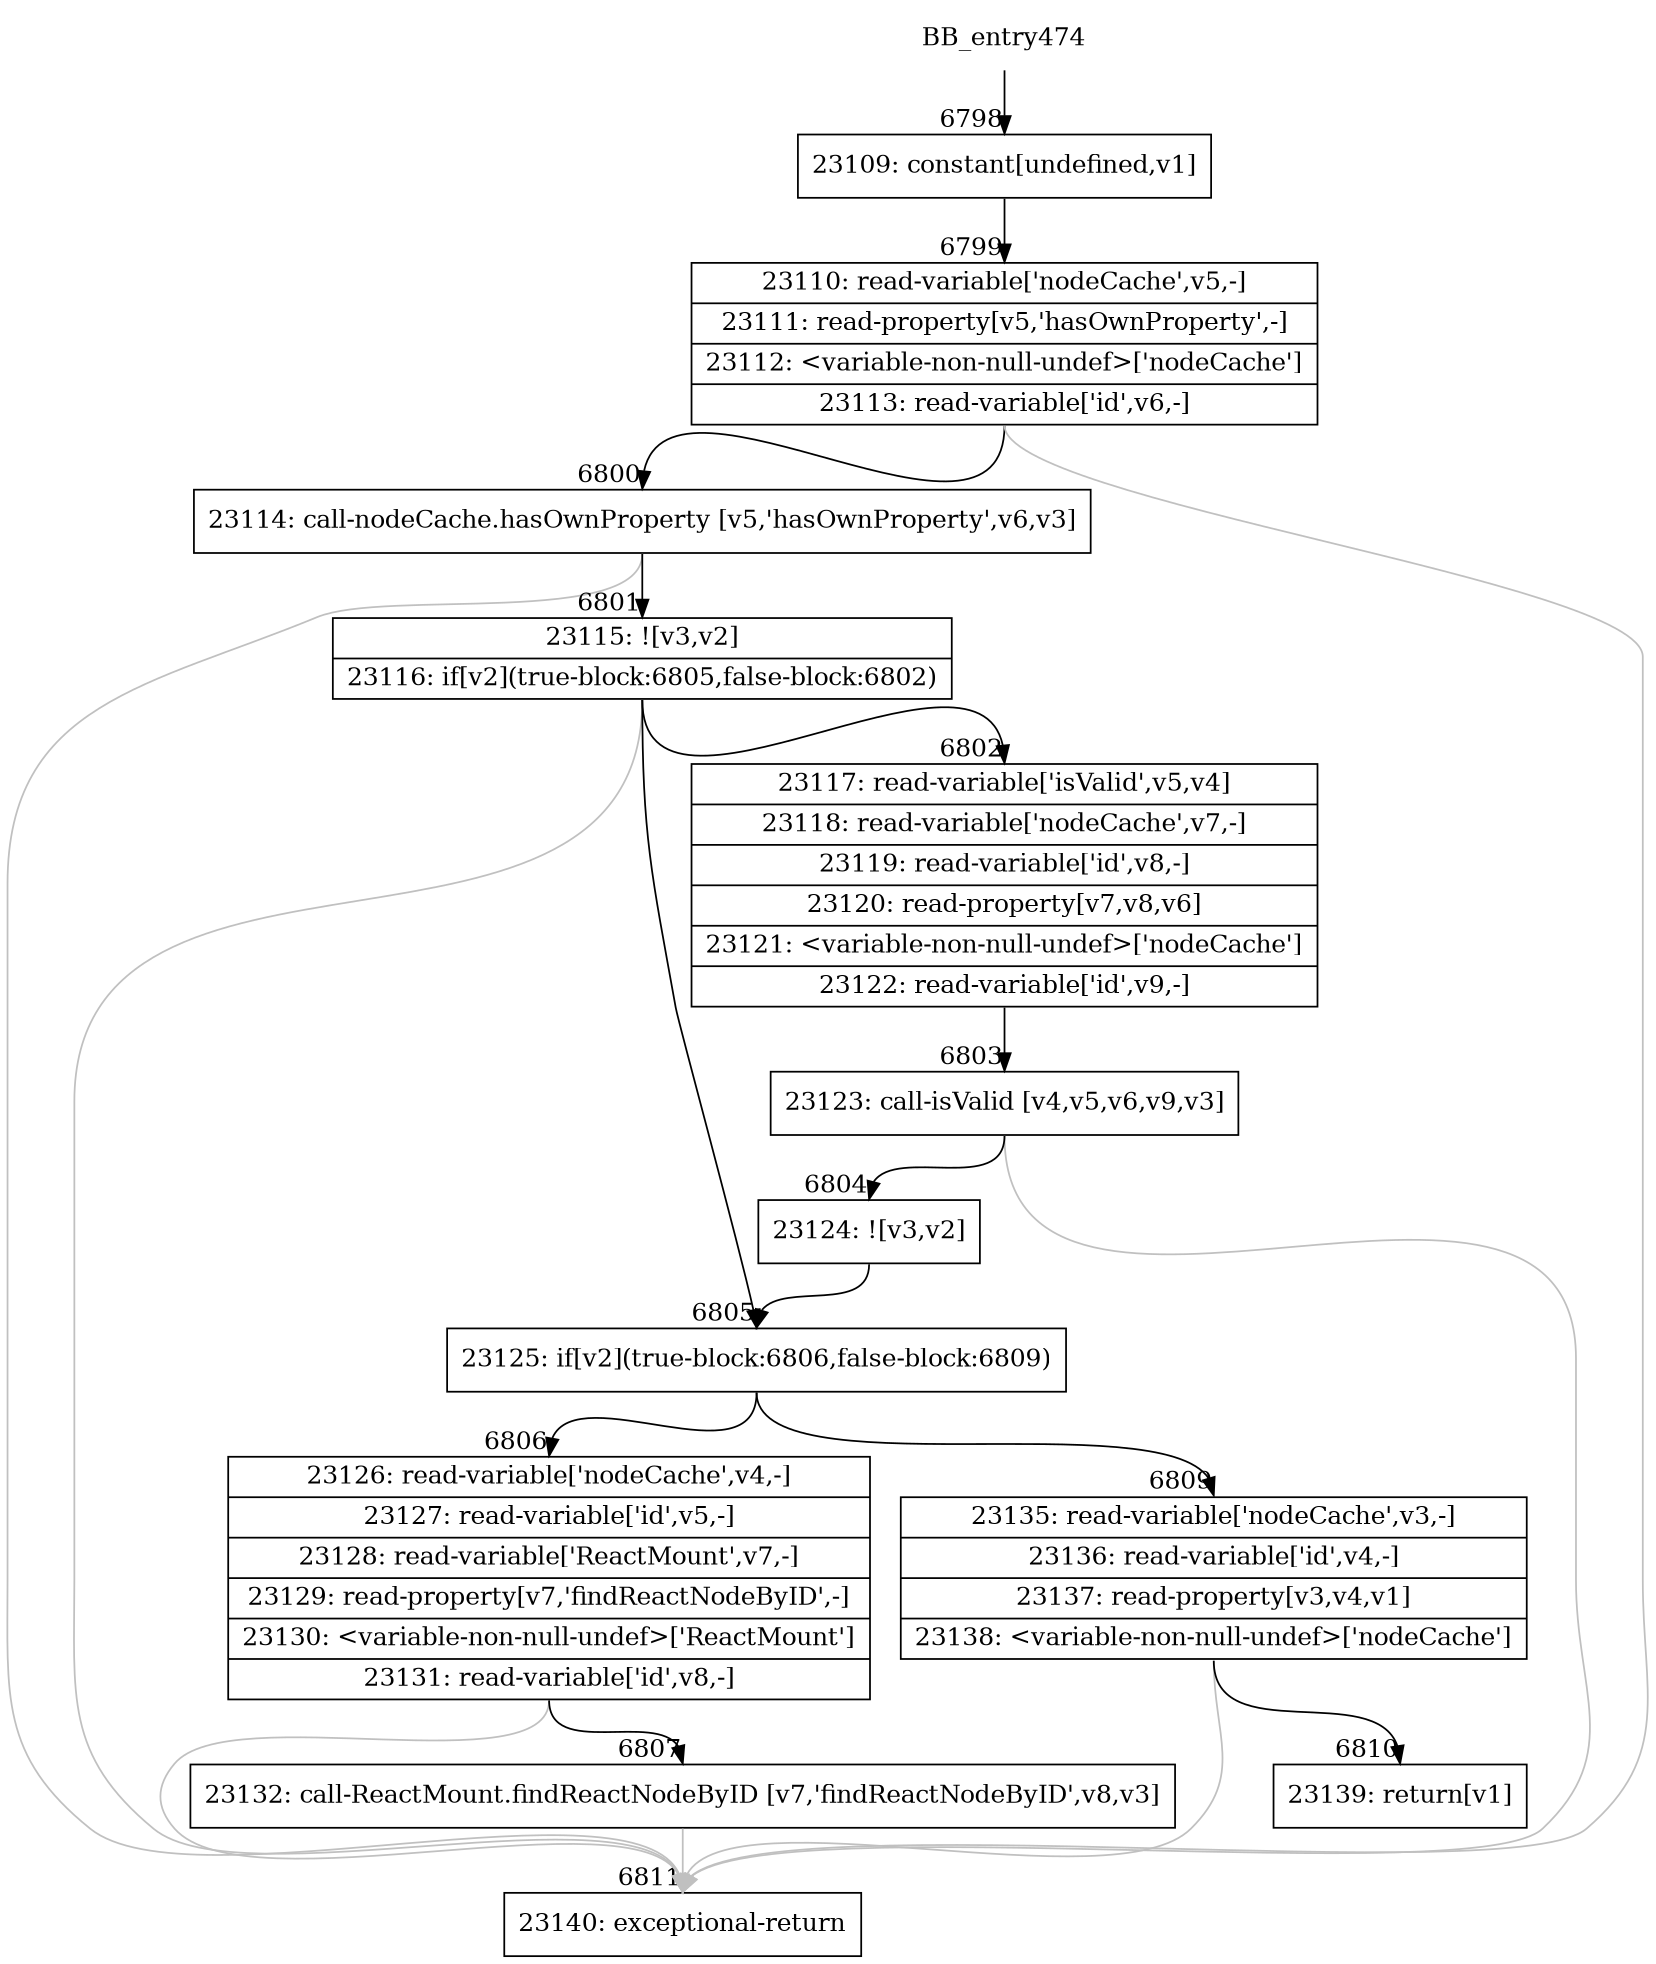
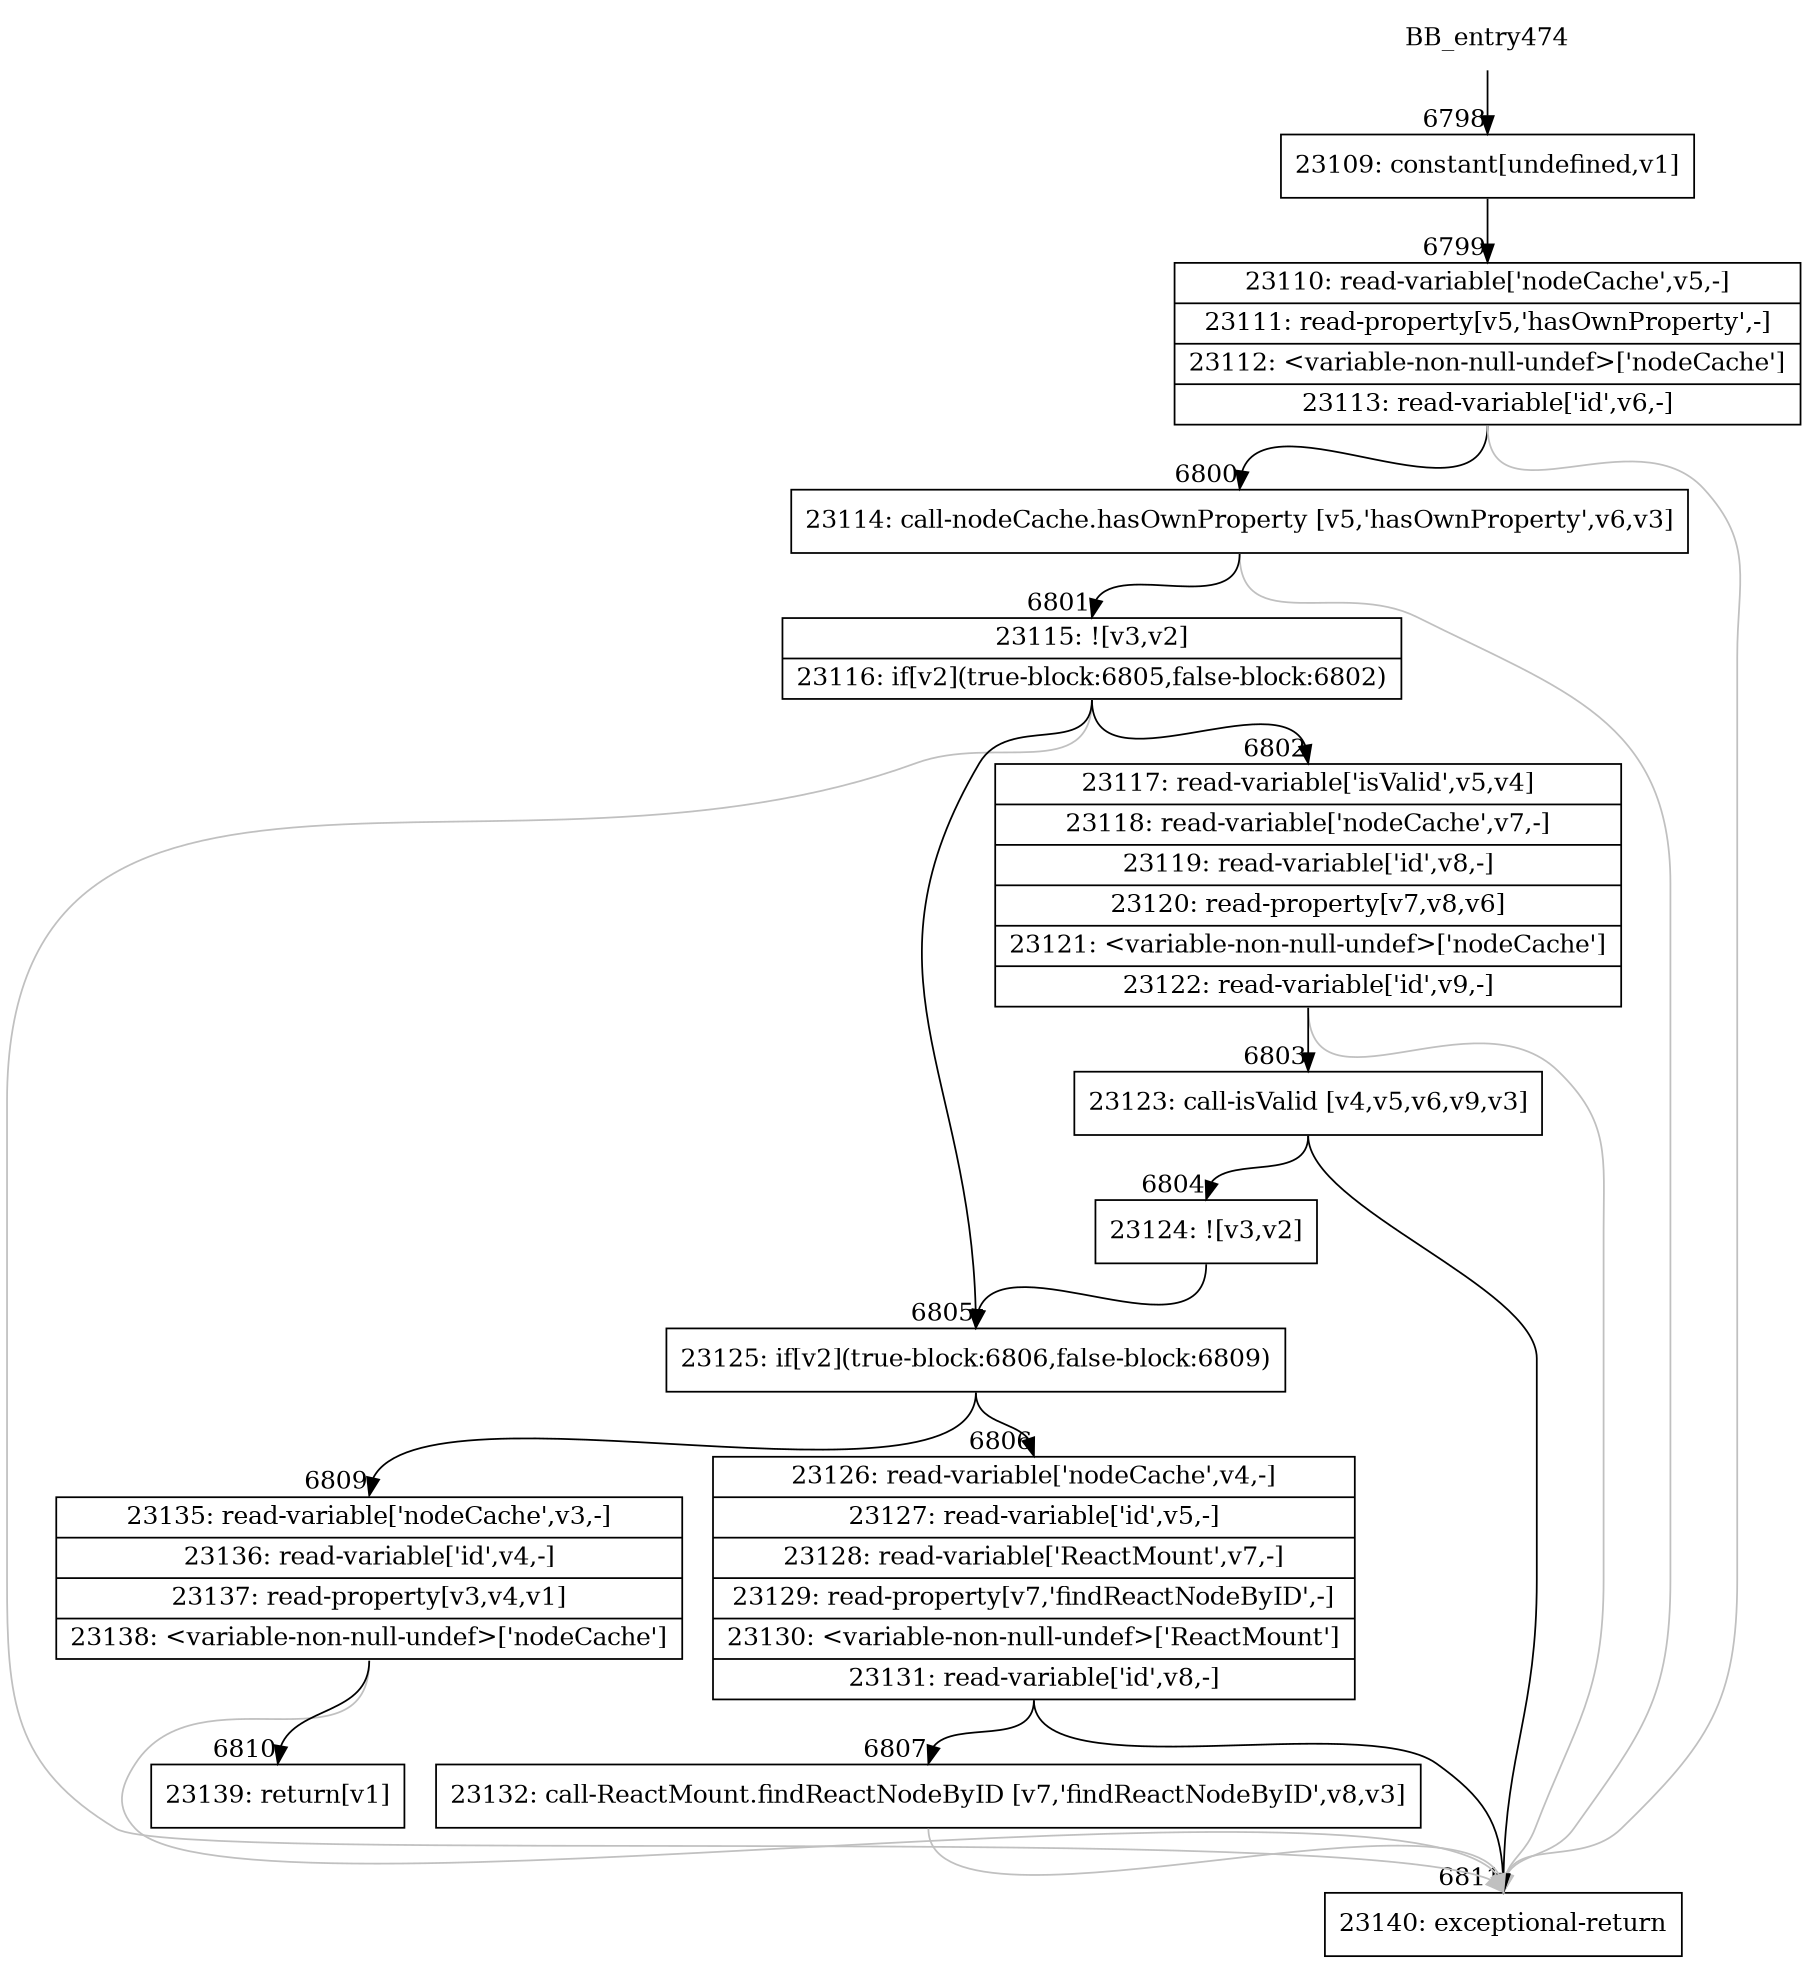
none -> (1604, 1332)
(1585, 1678) -> (1537, 1454)
(162, 1808) -> (1295, 1744)
